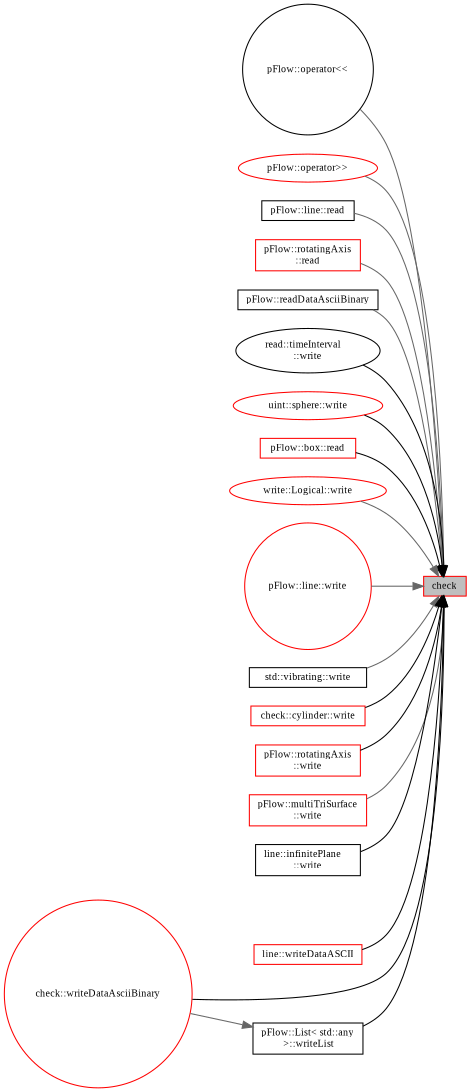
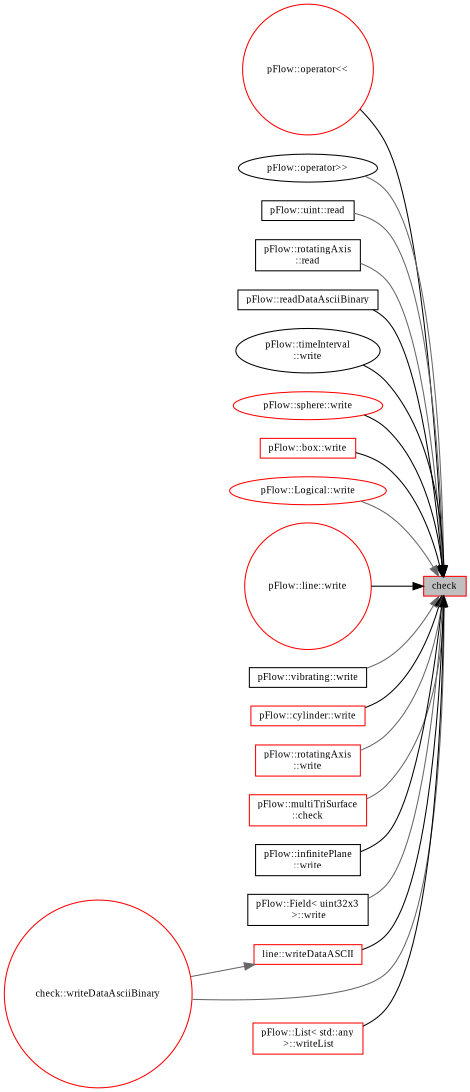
(308, 70) -> (308, 70)
(308, 168) -> (308, 168)
(308, 211) -> (308, 211)
(407, 215) -> (407, 215)
(308, 255) -> (308, 255)
(308, 351) -> (308, 351)
(418, 398) -> (418, 398)
(308, 406) -> (308, 406)
(308, 448) -> (308, 448)
(308, 491) -> (308, 491)
(392, 586) -> (392, 586)
(308, 678) -> (308, 678)
(418, 689) -> (418, 689)
(308, 716) -> (308, 716)
(308, 810) -> (308, 810)
(308, 860) -> (308, 860)
none -> (308, 910)
(409, 934) -> (409, 934)
(216, 1019) -> (218, 971)
(308, 1039) -> (308, 1039)
